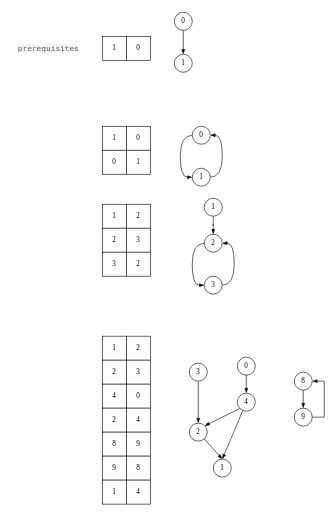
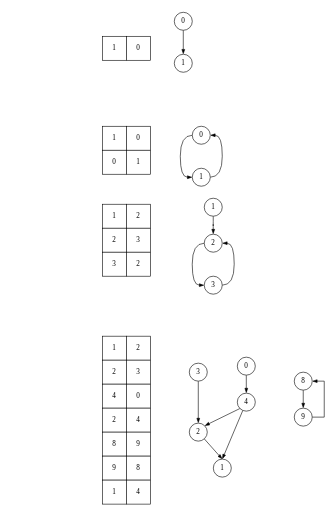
(48, 48) -> none
